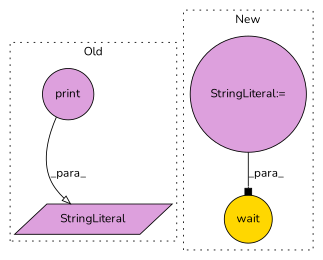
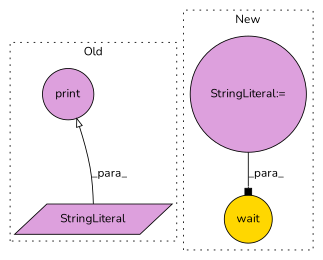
(46, 159) -> (90, 165)
